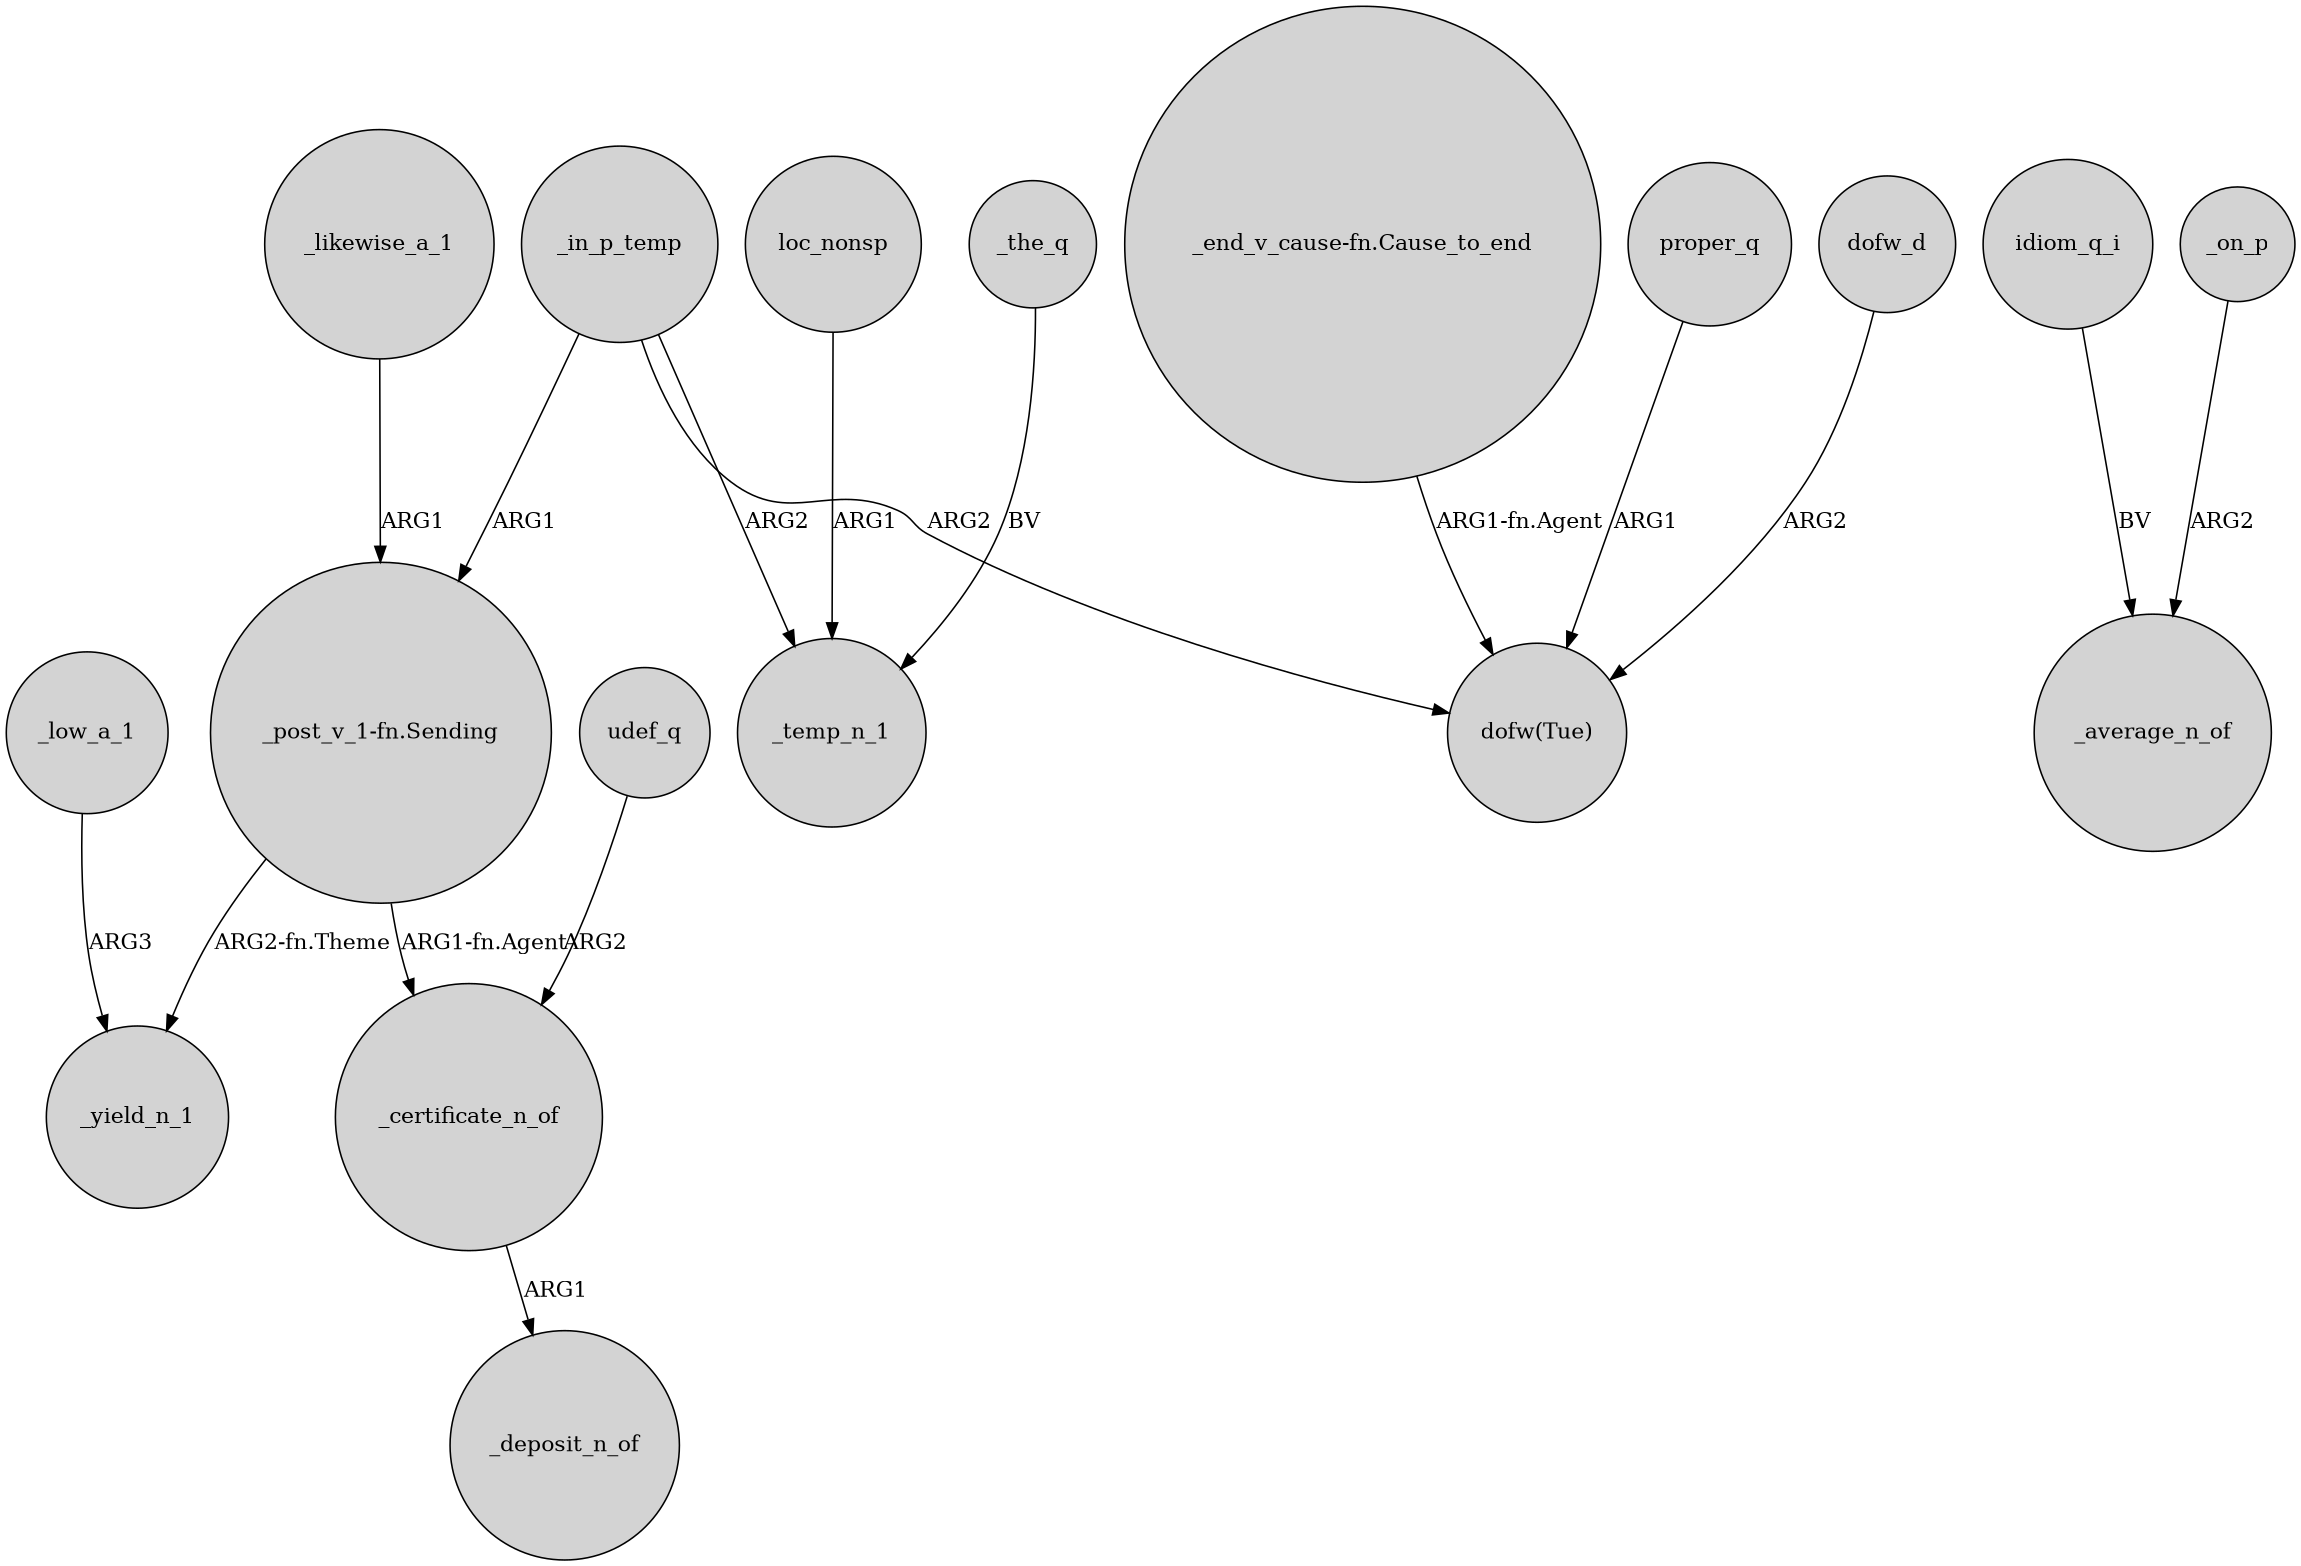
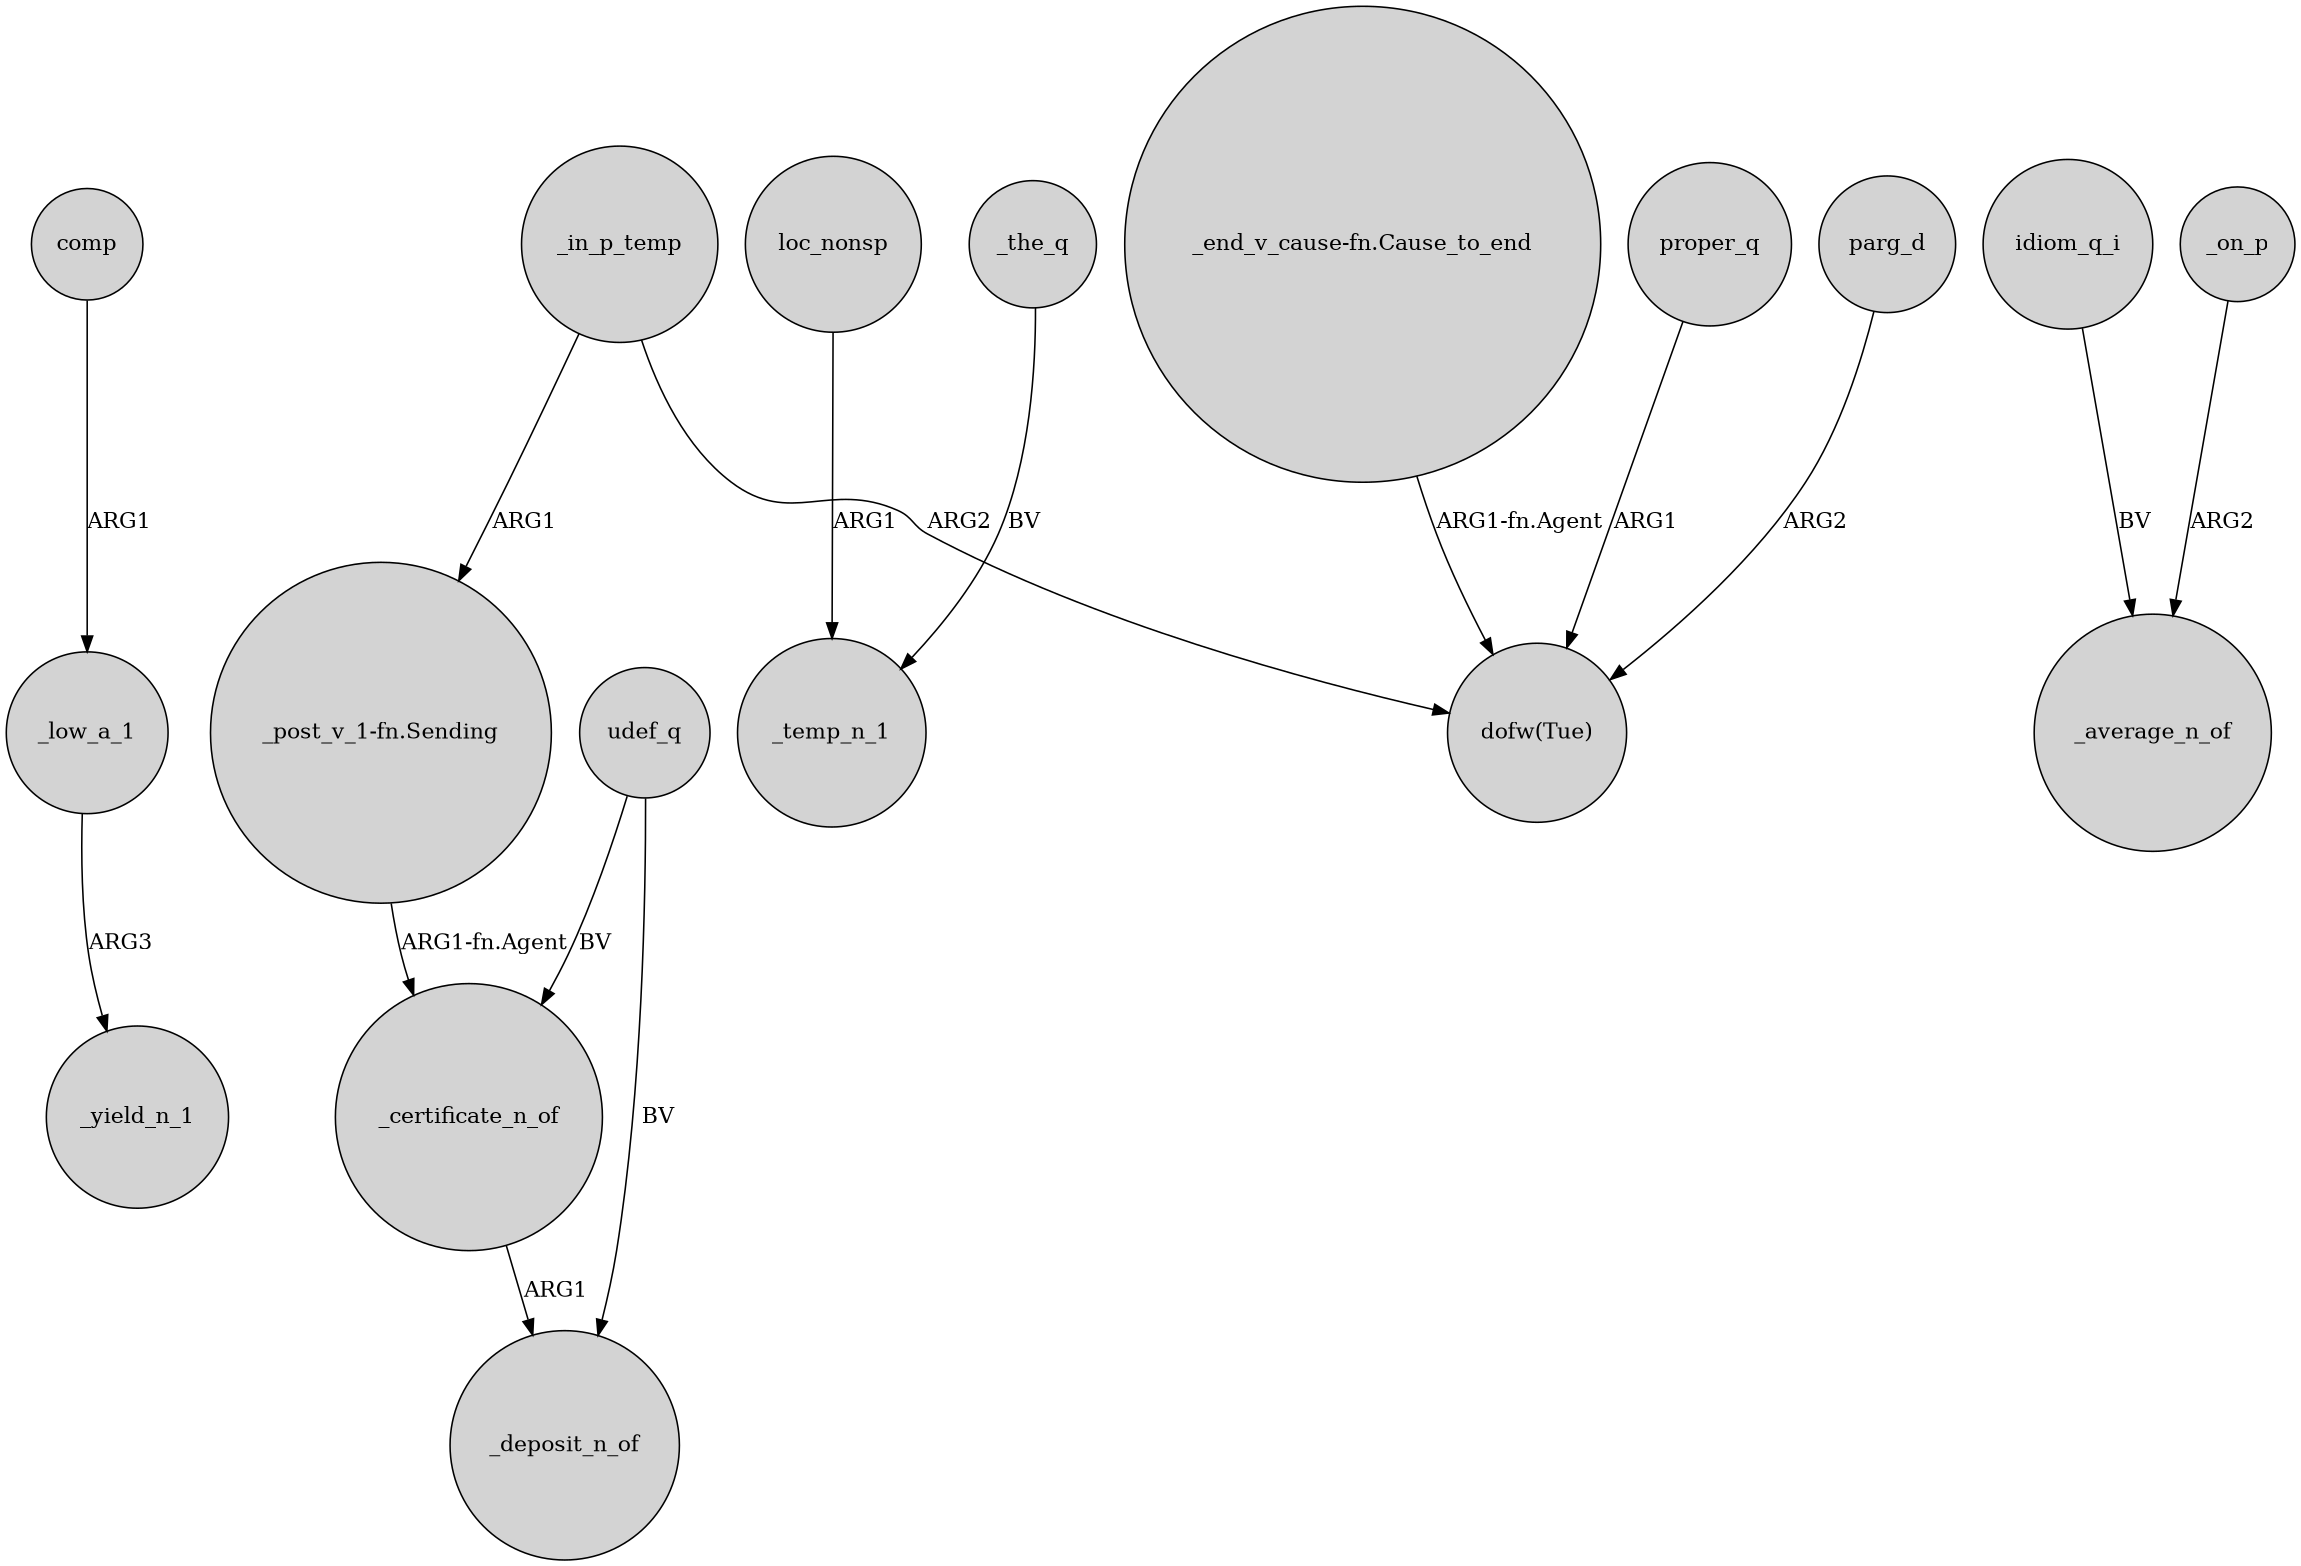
none -> (87, 244)
(379, 244) -> none
(1887, 244) -> (1887, 244)
(727, 491) -> none
(213, 934) -> none
(595, 943) -> (595, 943)
none -> (637, 1060)
